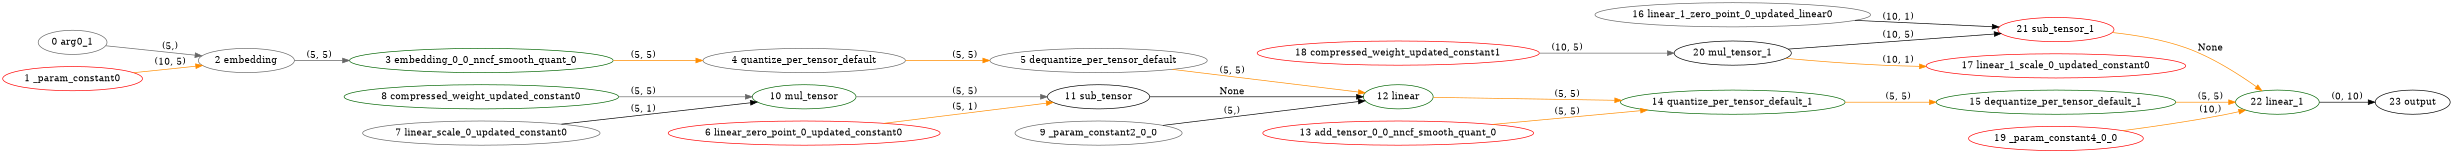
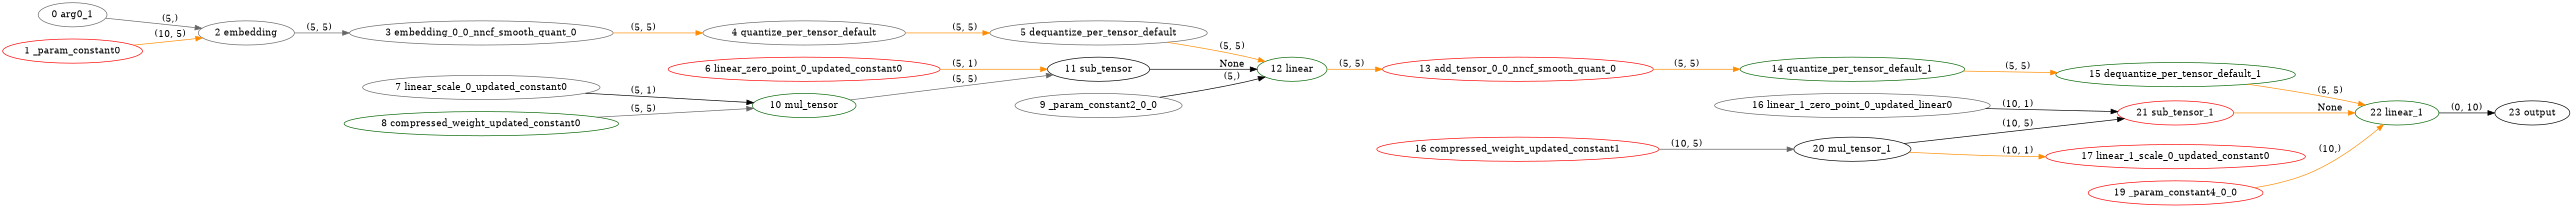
(1398, 53) -> (1518, 149)
(481, 60) -> (481, 33)
(1524, 99) -> (1351, 69)
